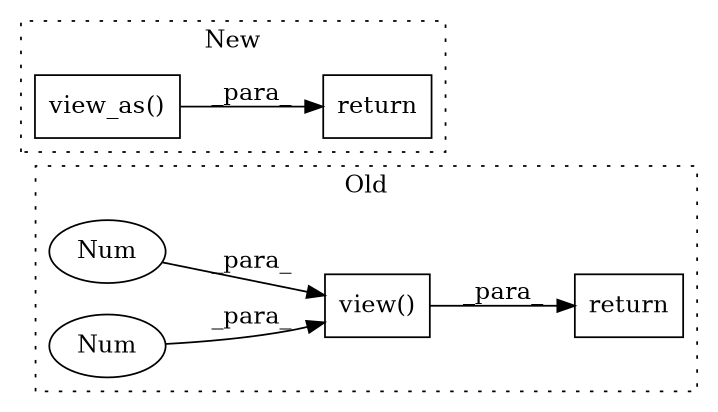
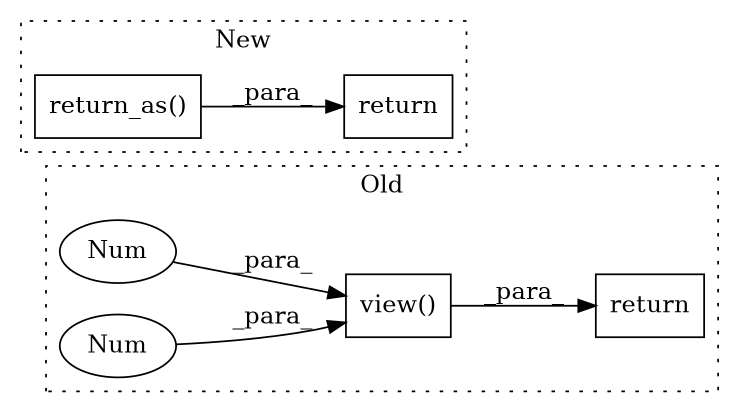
(107, 107) -> (118, 107)
